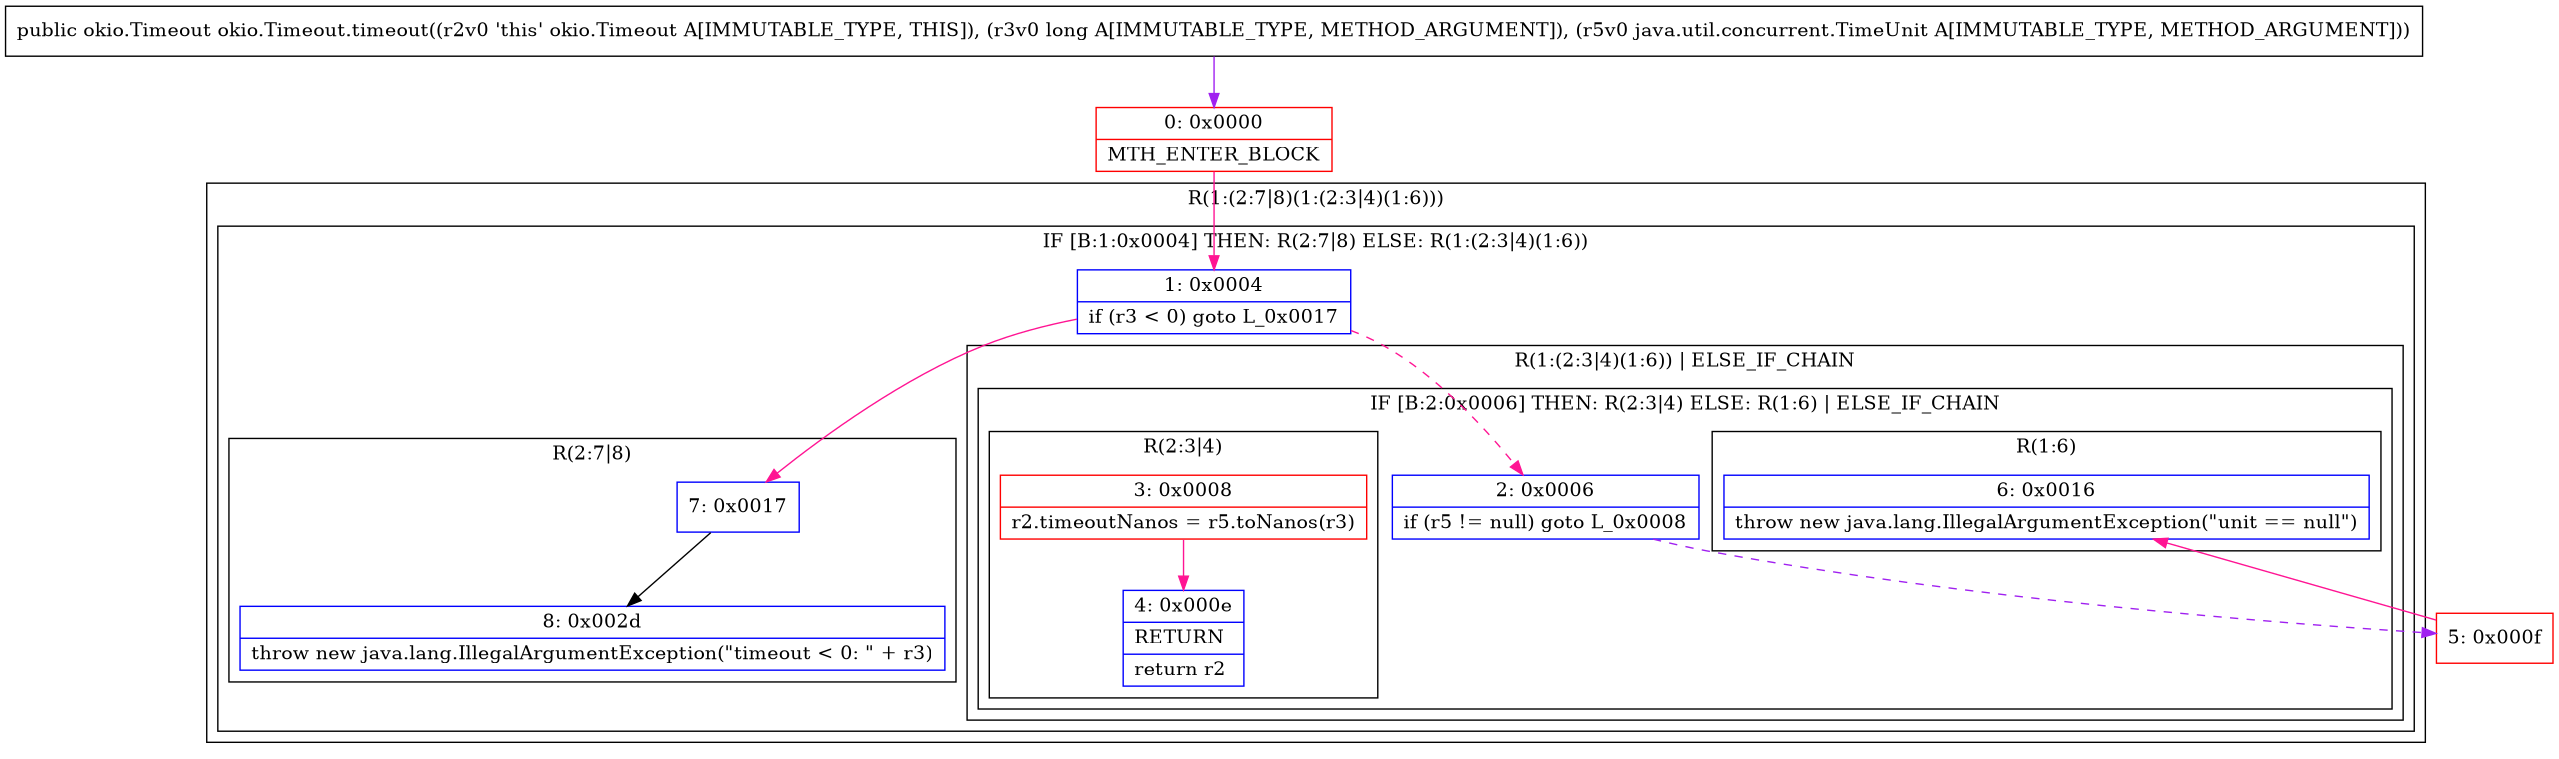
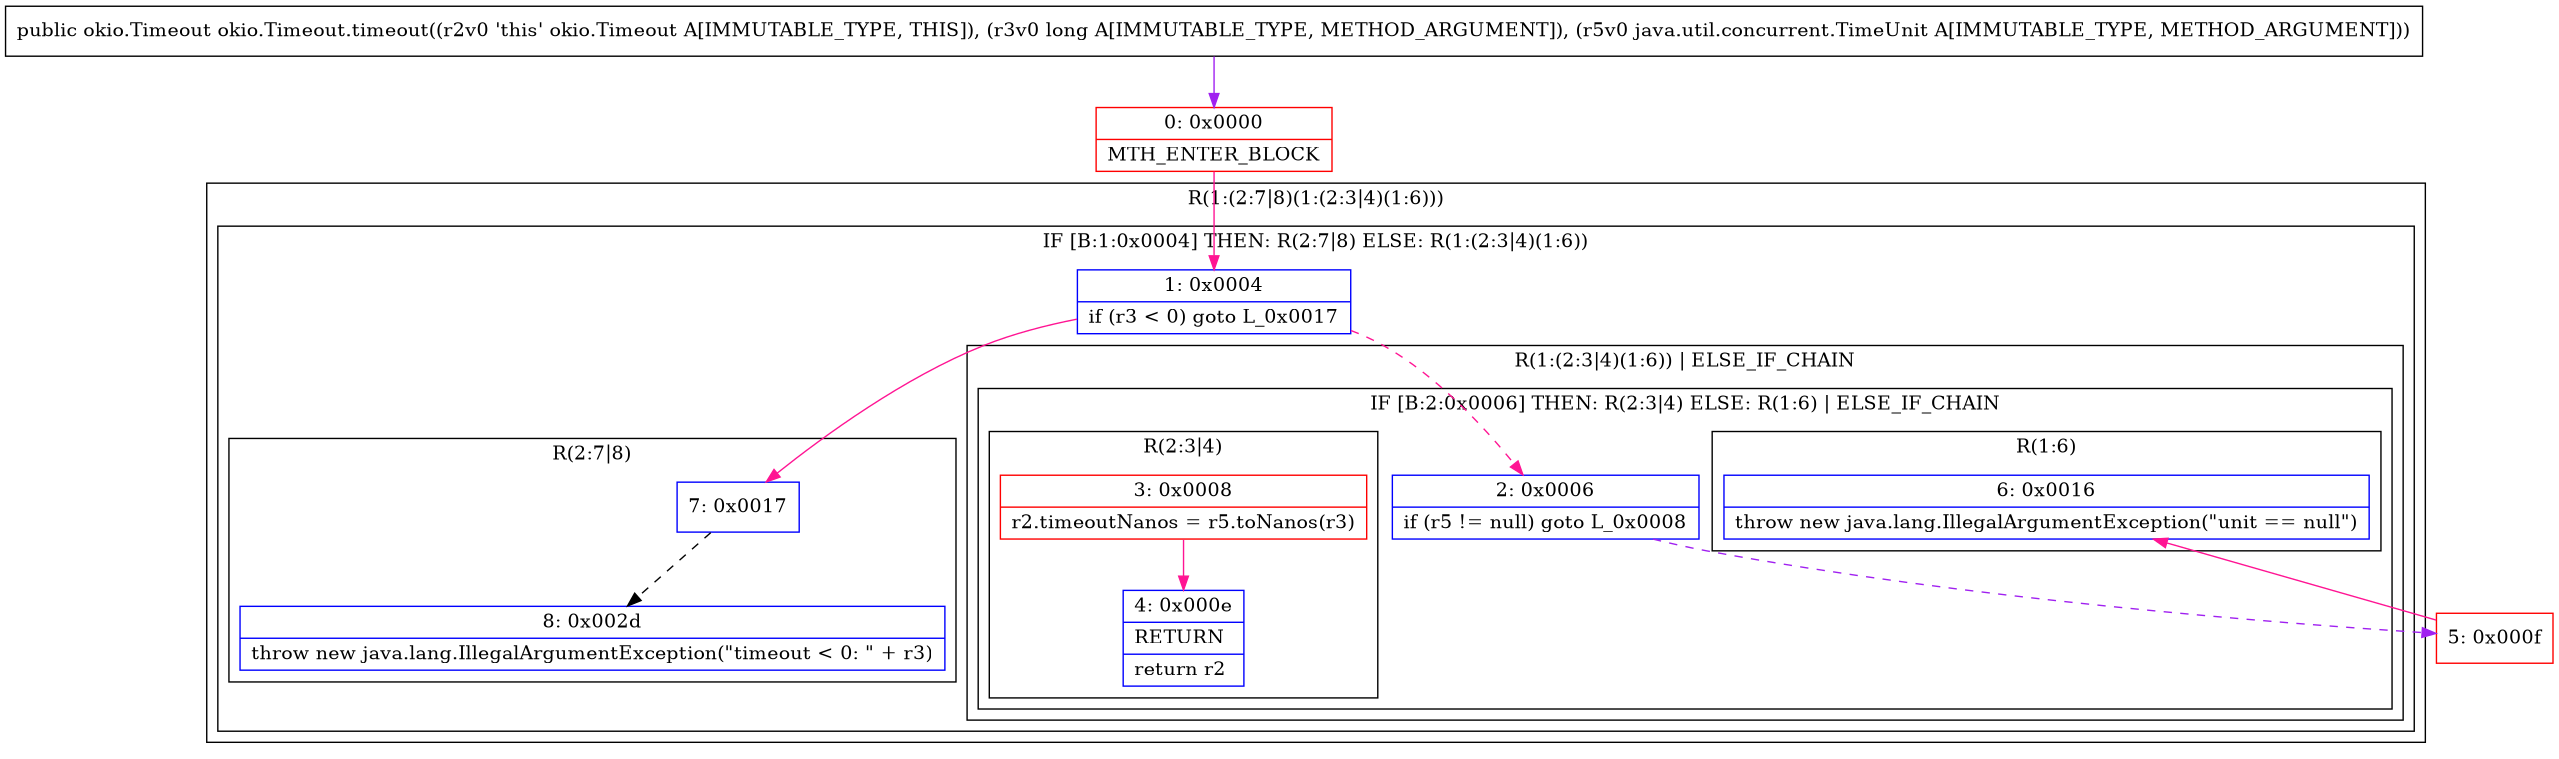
(674, 565) -> (674, 565)
